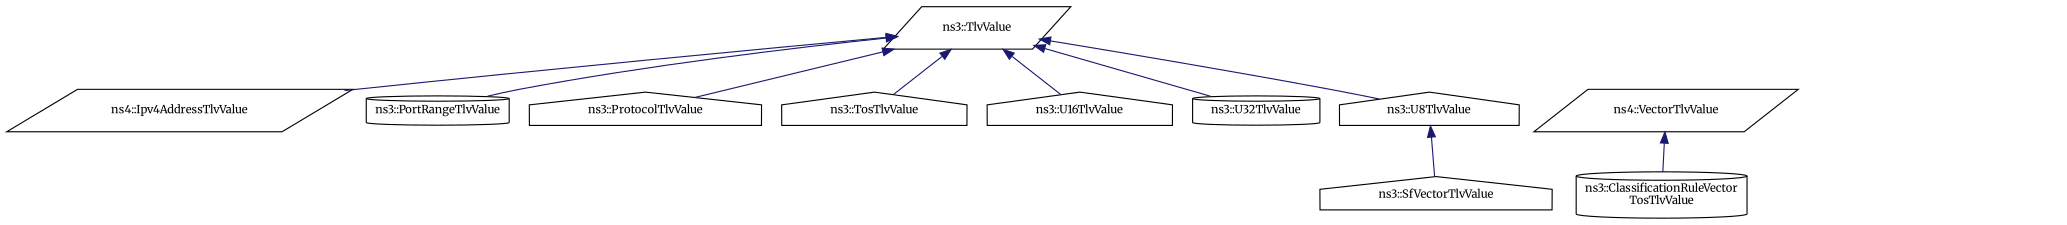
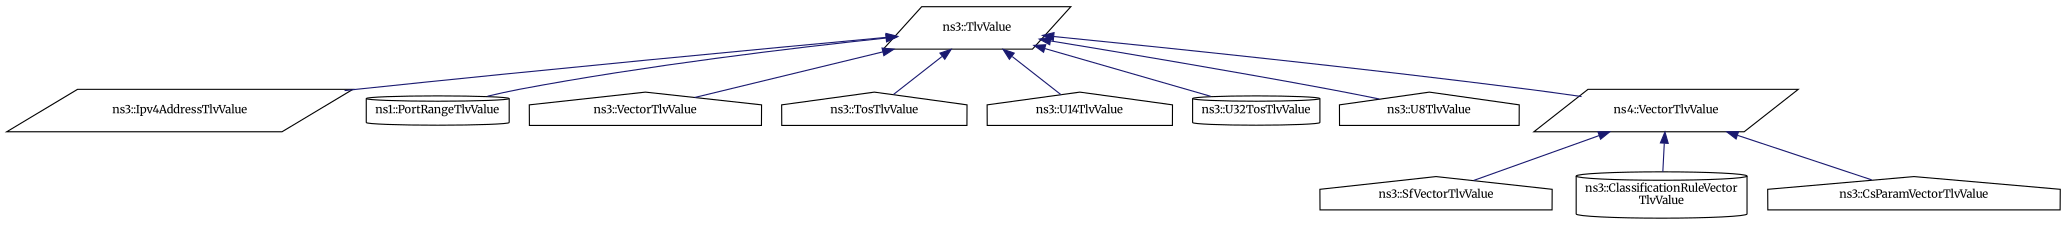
none -> (1318, 64)
(180, 111) -> (180, 111)
(438, 111) -> (438, 111)
(645, 111) -> (645, 111)
(1080, 111) -> (1080, 111)
(1256, 111) -> (1256, 111)
(1433, 157) -> (1536, 158)
(1662, 195) -> (1662, 195)
none -> (1914, 195)
